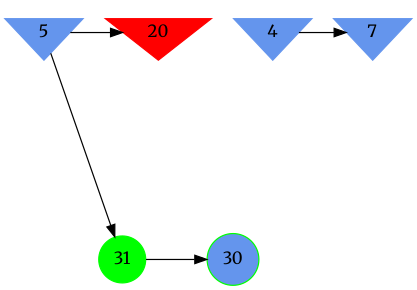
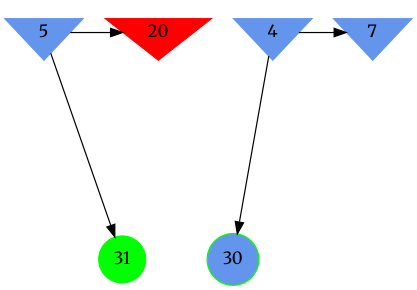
(170, 259) -> (254, 139)
